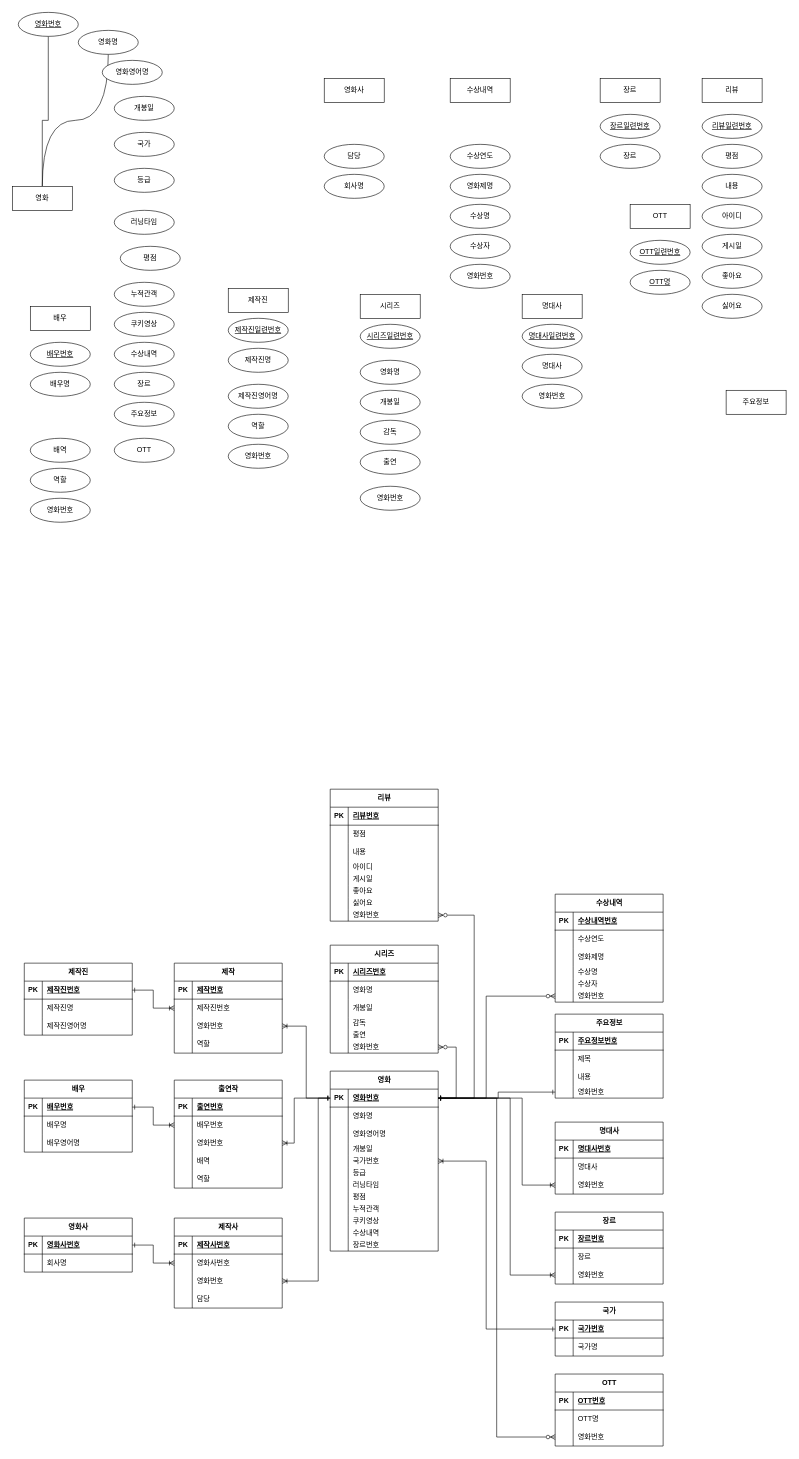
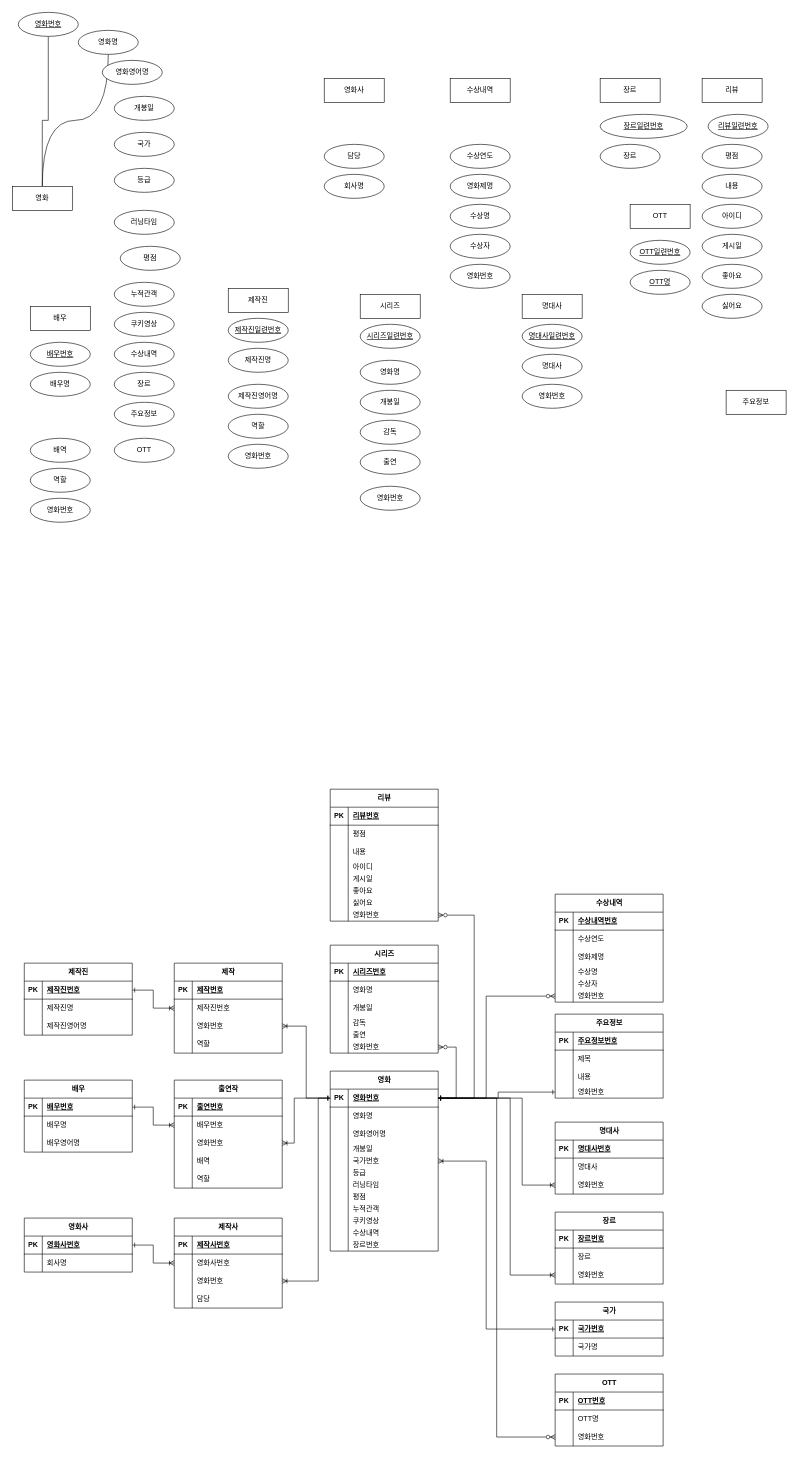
(630, 126) -> (644, 126)
(732, 126) -> (738, 126)
